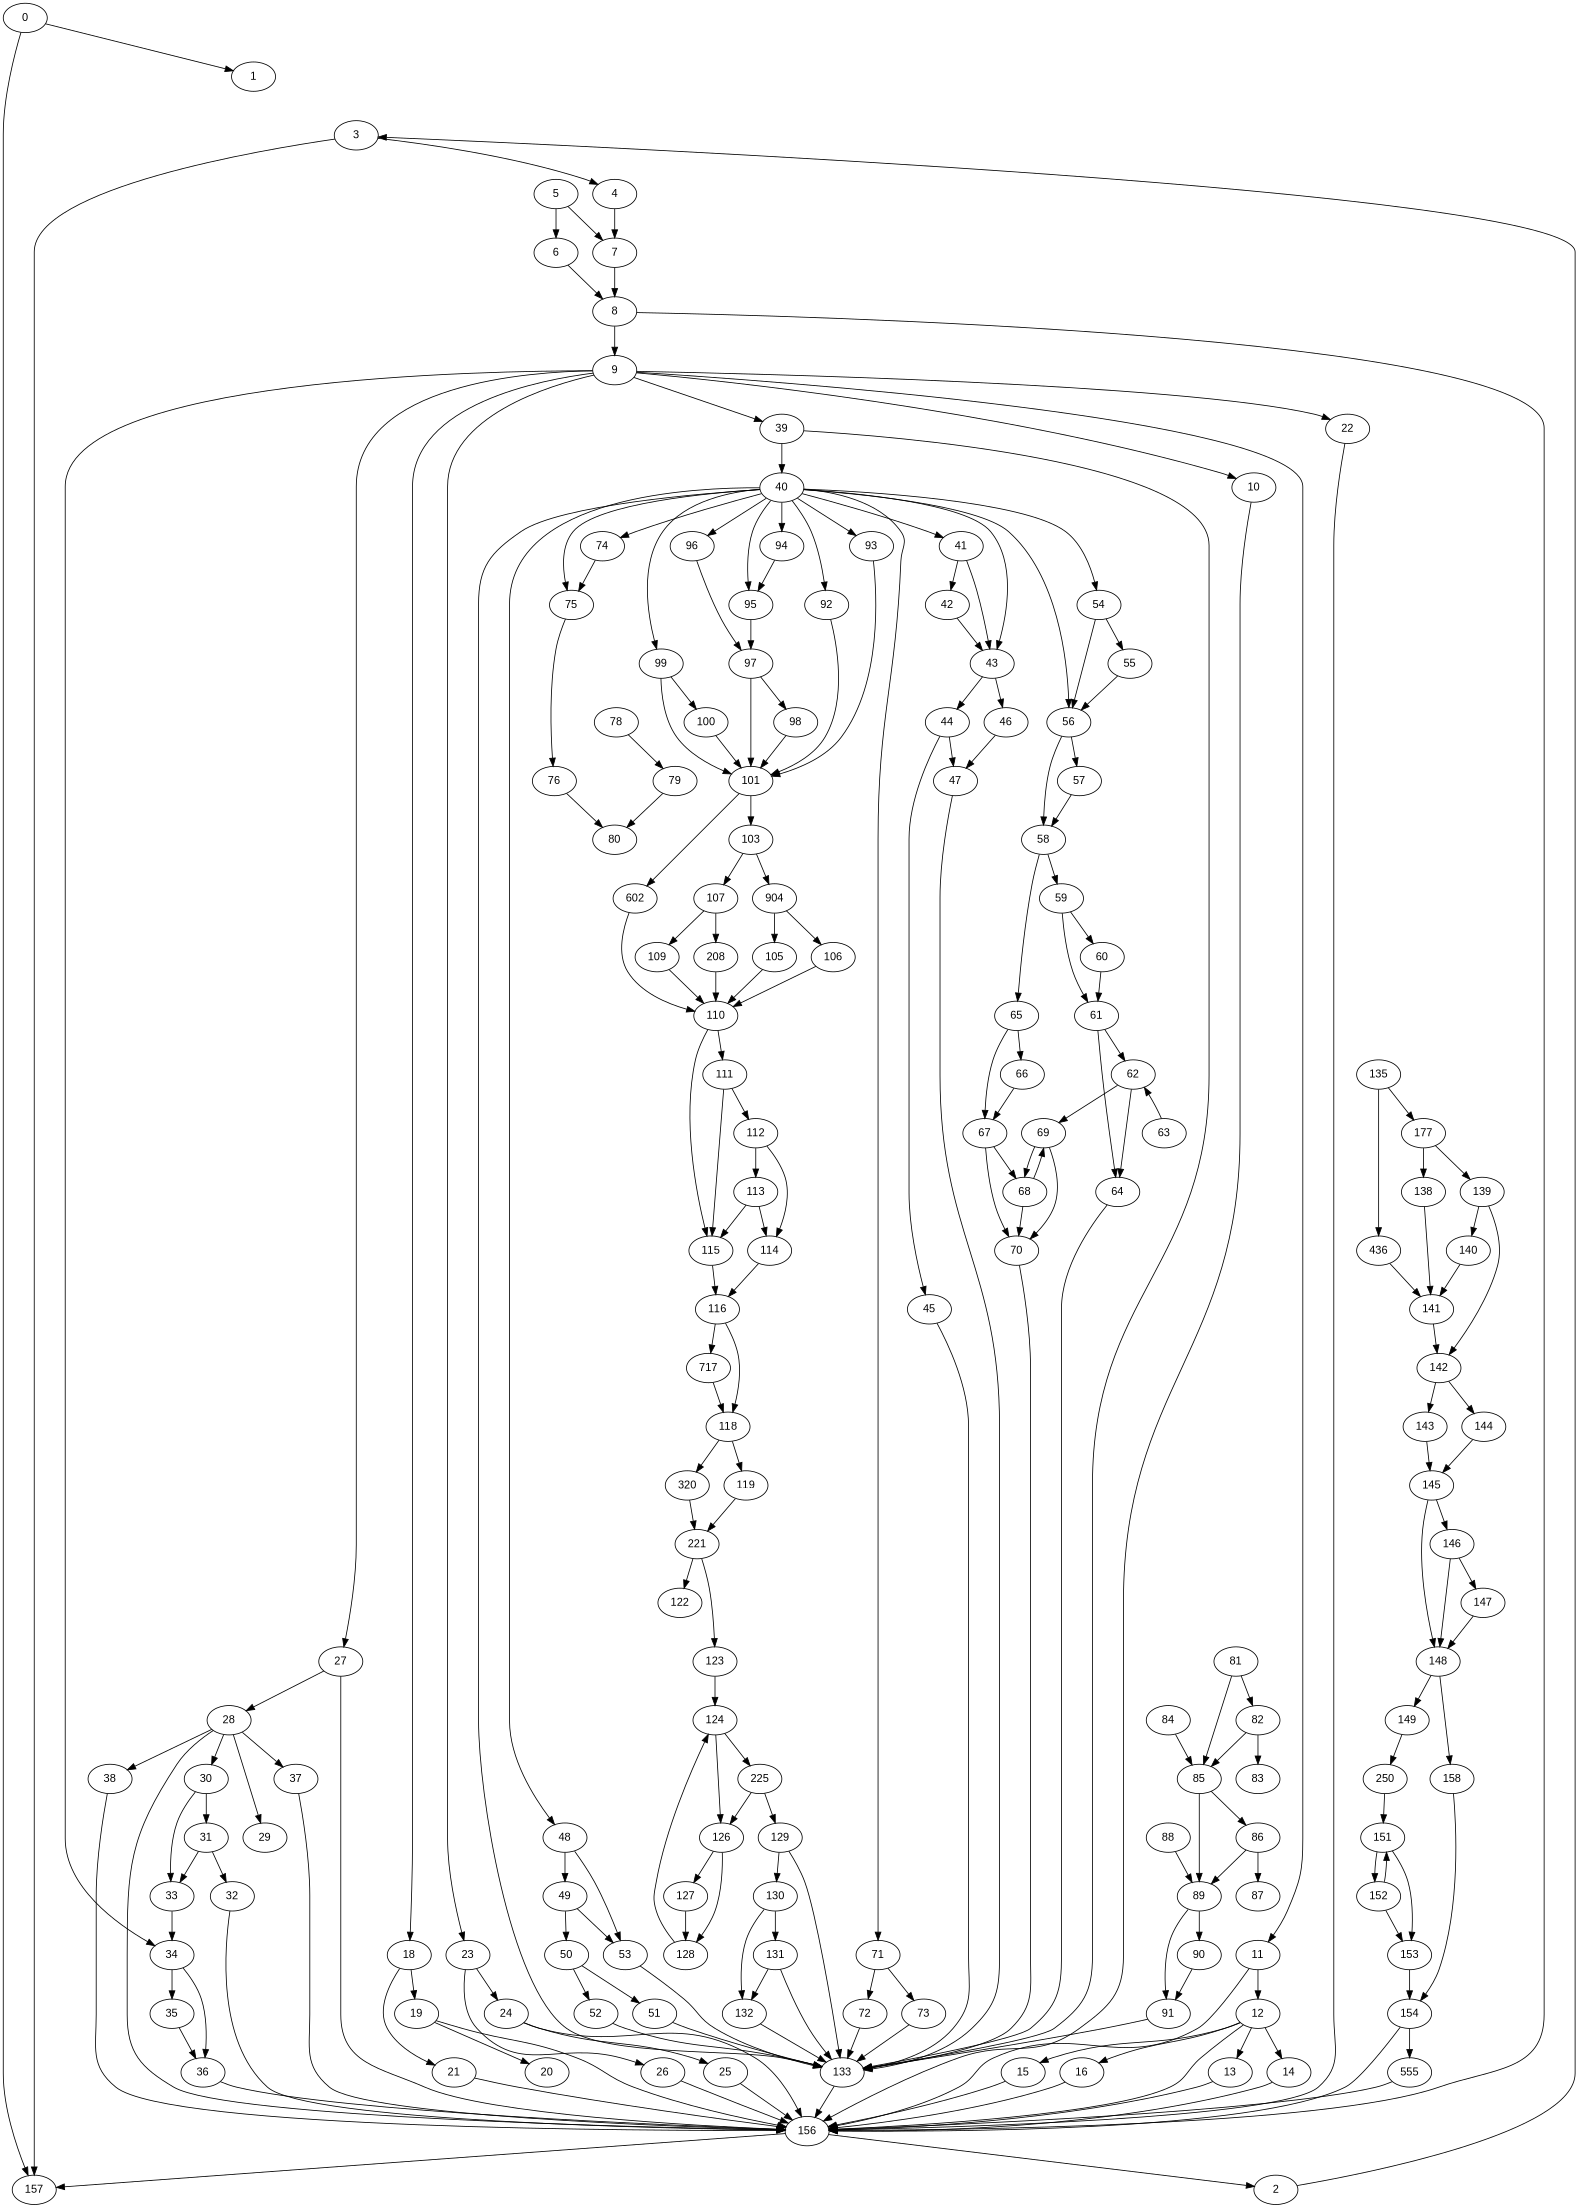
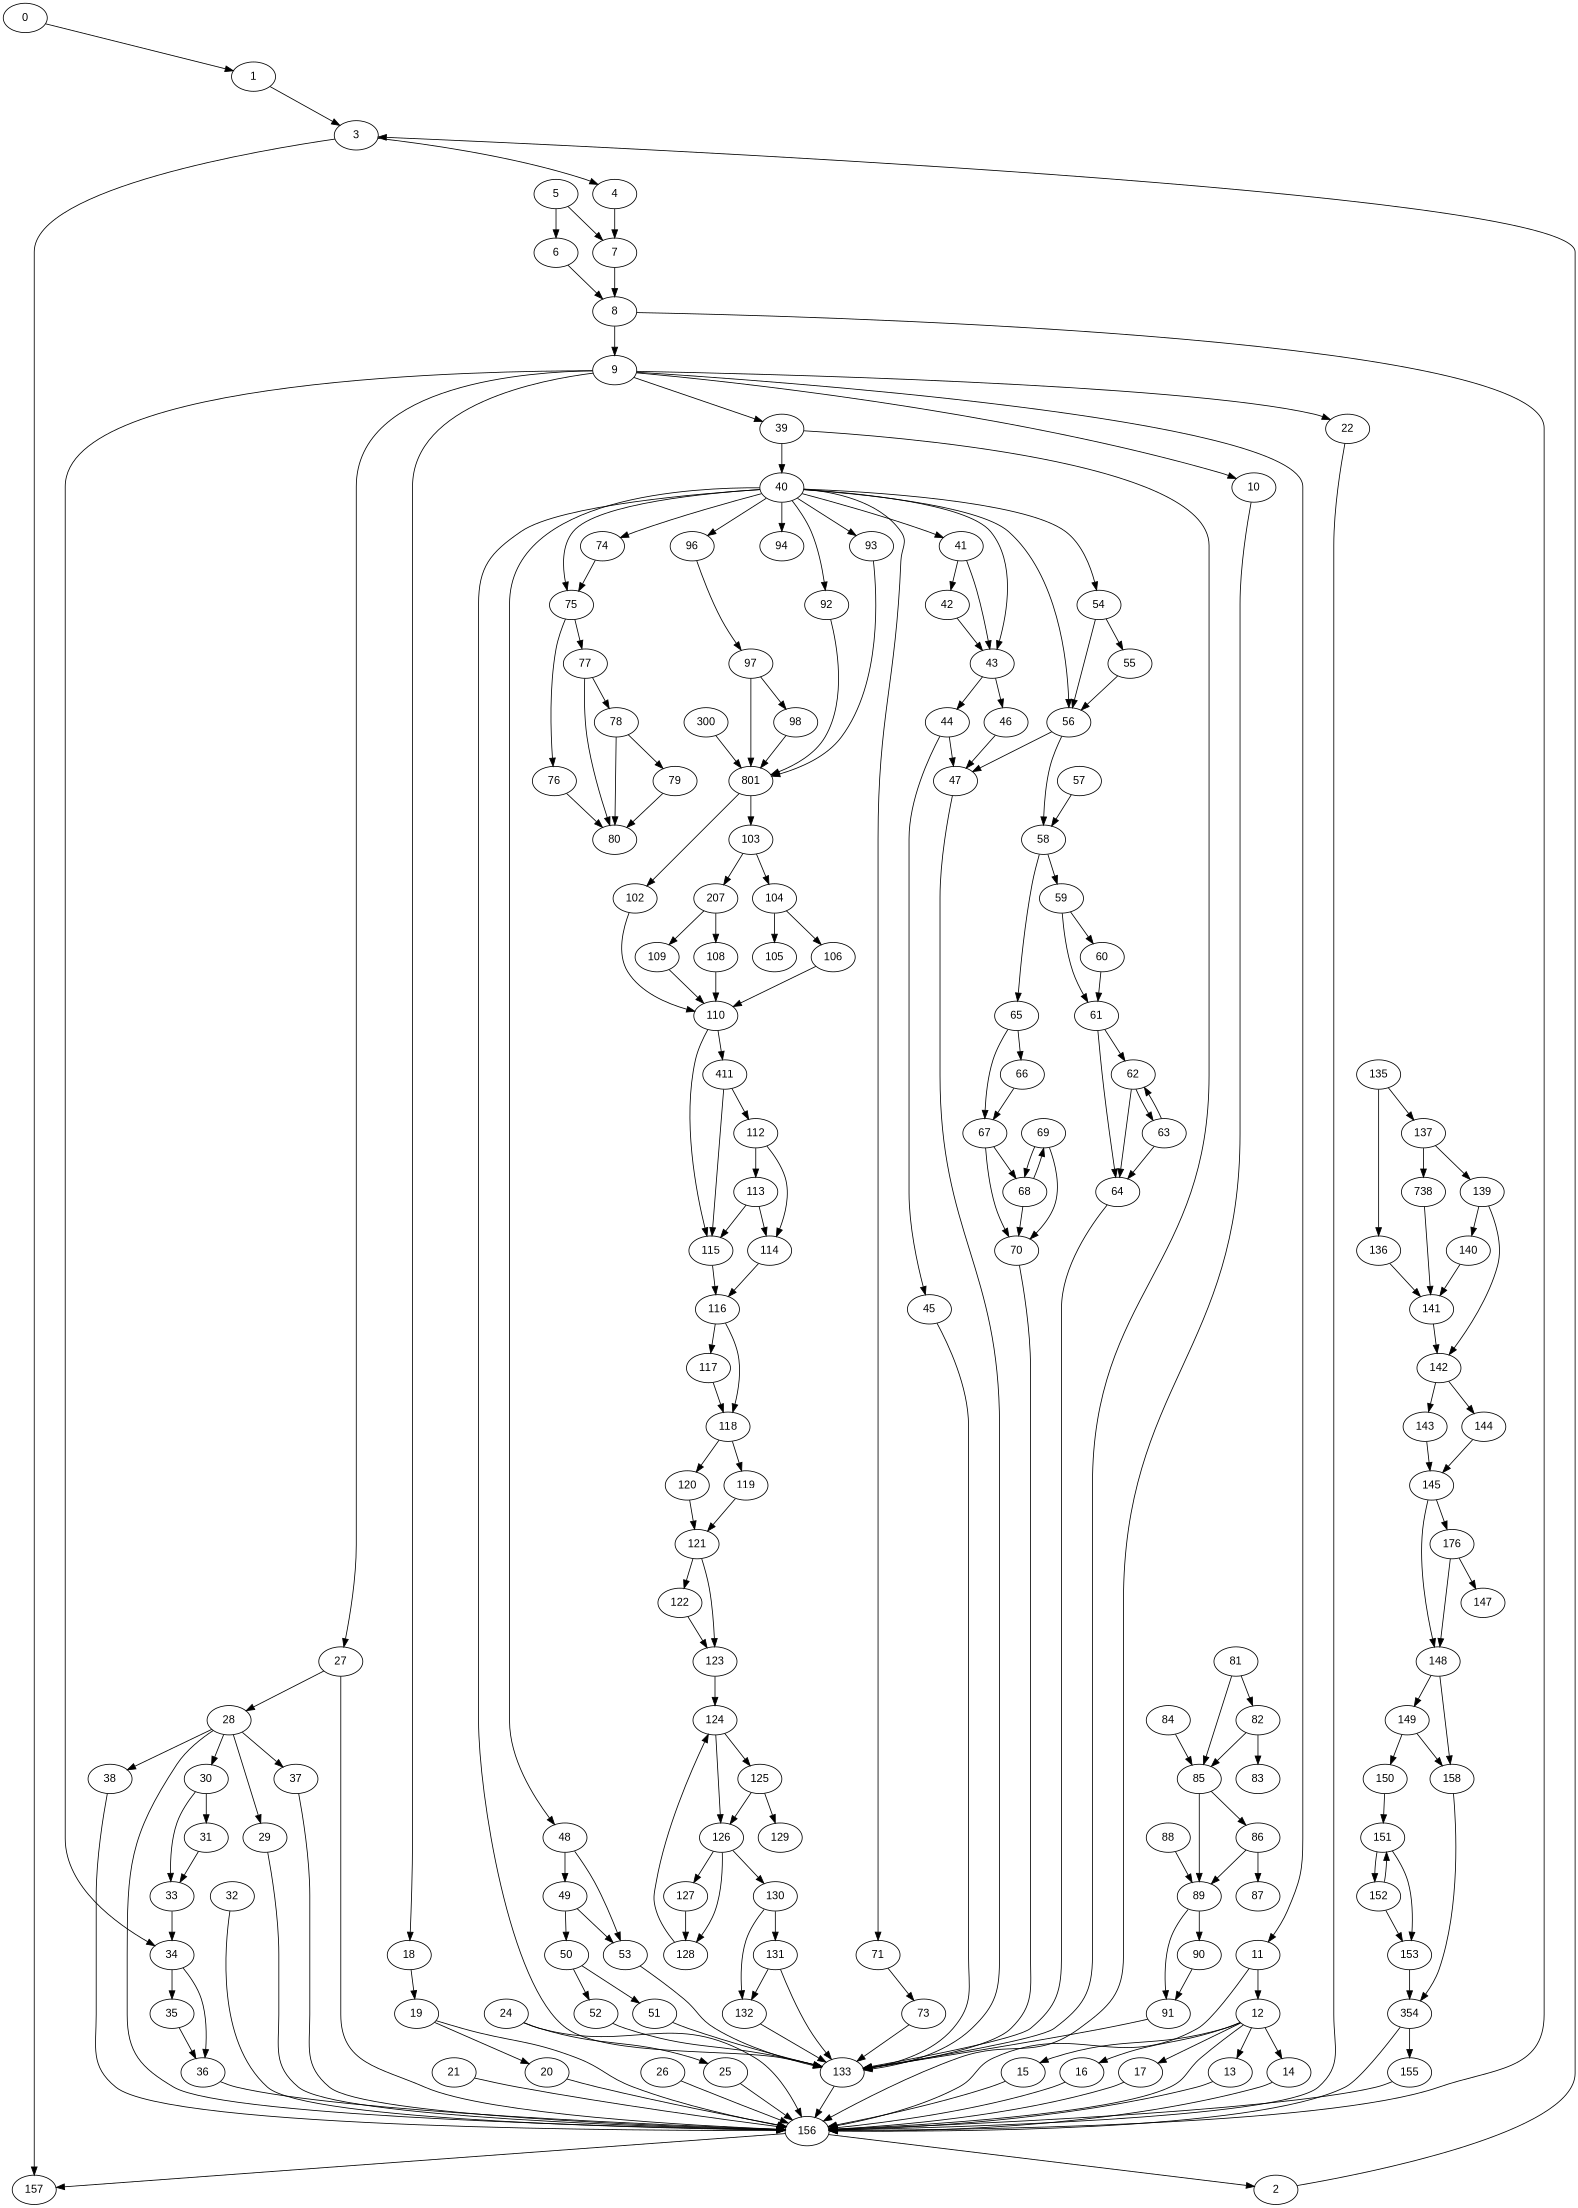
none -> (301, 104)
(751, 605) -> none
none -> (585, 664)
(661, 664) -> none
(706, 722) -> (706, 722)
(1073, 747) -> (1016, 750)
none -> (616, 777)
(751, 781) -> (751, 781)
(635, 898) -> (635, 898)
(716, 898) -> (716, 898)
(775, 898) -> (775, 898)
(716, 957) -> (716, 957)
(748, 984) -> none
(725, 1075) -> (725, 1075)
(3, 1101) -> none
(1092, 1102) -> (1142, 1101)
(1423, 1133) -> (1423, 1133)
none -> (1144, 1159)
(1423, 1192) -> (1423, 1192)
(1379, 1251) -> (1379, 1251)
(708, 1368) -> (708, 1368)
(687, 1485) -> (687, 1485)
(697, 1544) -> (697, 1544)
(1452, 1544) -> (1452, 1544)
none -> (695, 1629)
(1463, 1629) -> none
none -> (1427, 1746)
(760, 1779) -> (760, 1779)
(1385, 1779) -> (1385, 1779)
(218, 1863) -> none
(778, 1863) -> (746, 1864)
(821, 1948) -> none
(468, 1955) -> none
(865, 2014) -> none
(1410, 2014) -> (1410, 2014)
(385, 2023) -> none
none -> (1141, 2072)
(1410, 2072) -> (1410, 2072)
none -> (309, 2091)
none -> (656, 2100)
